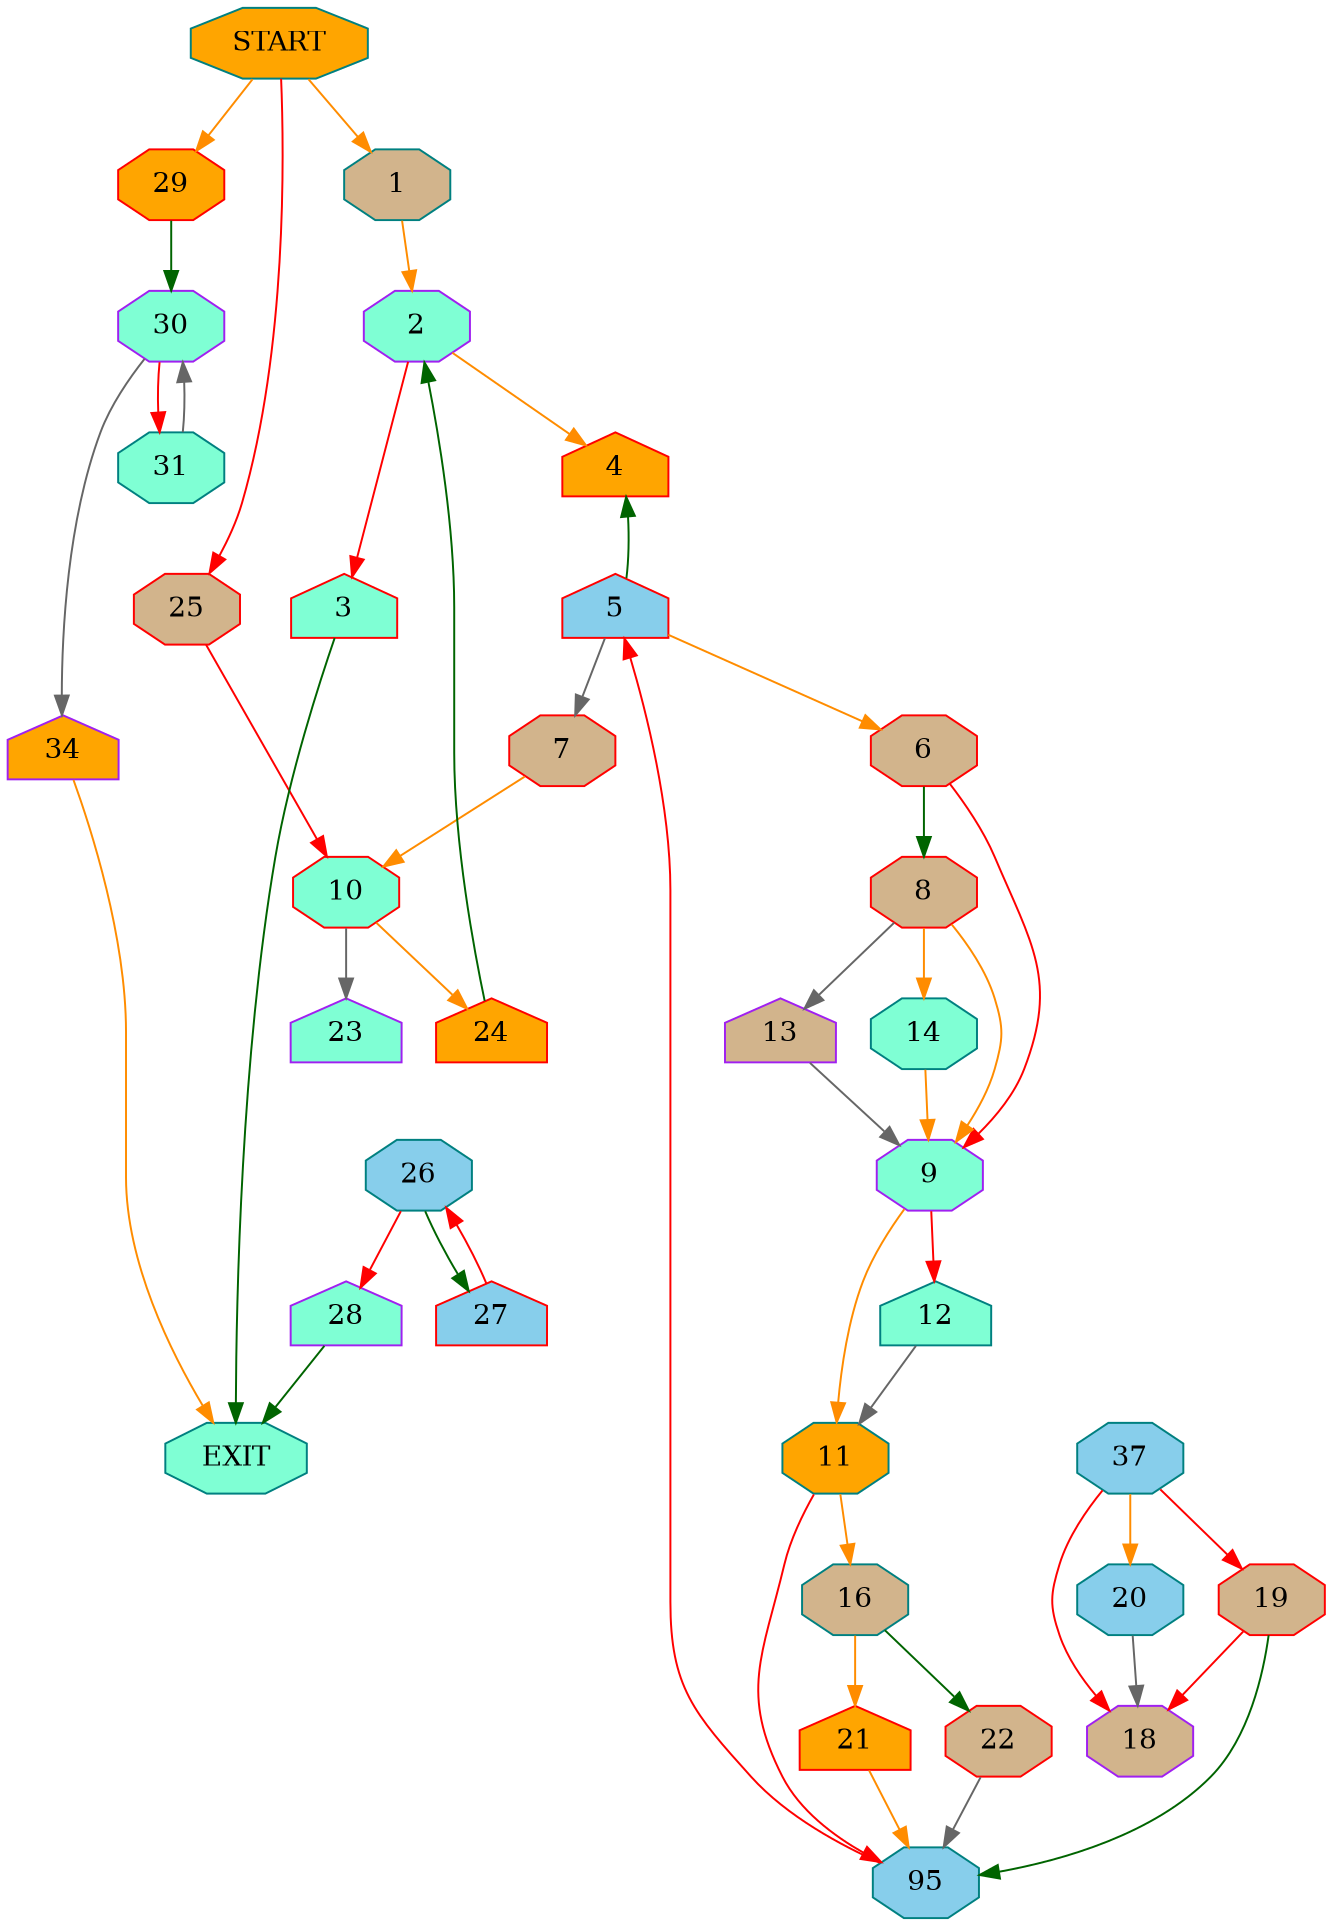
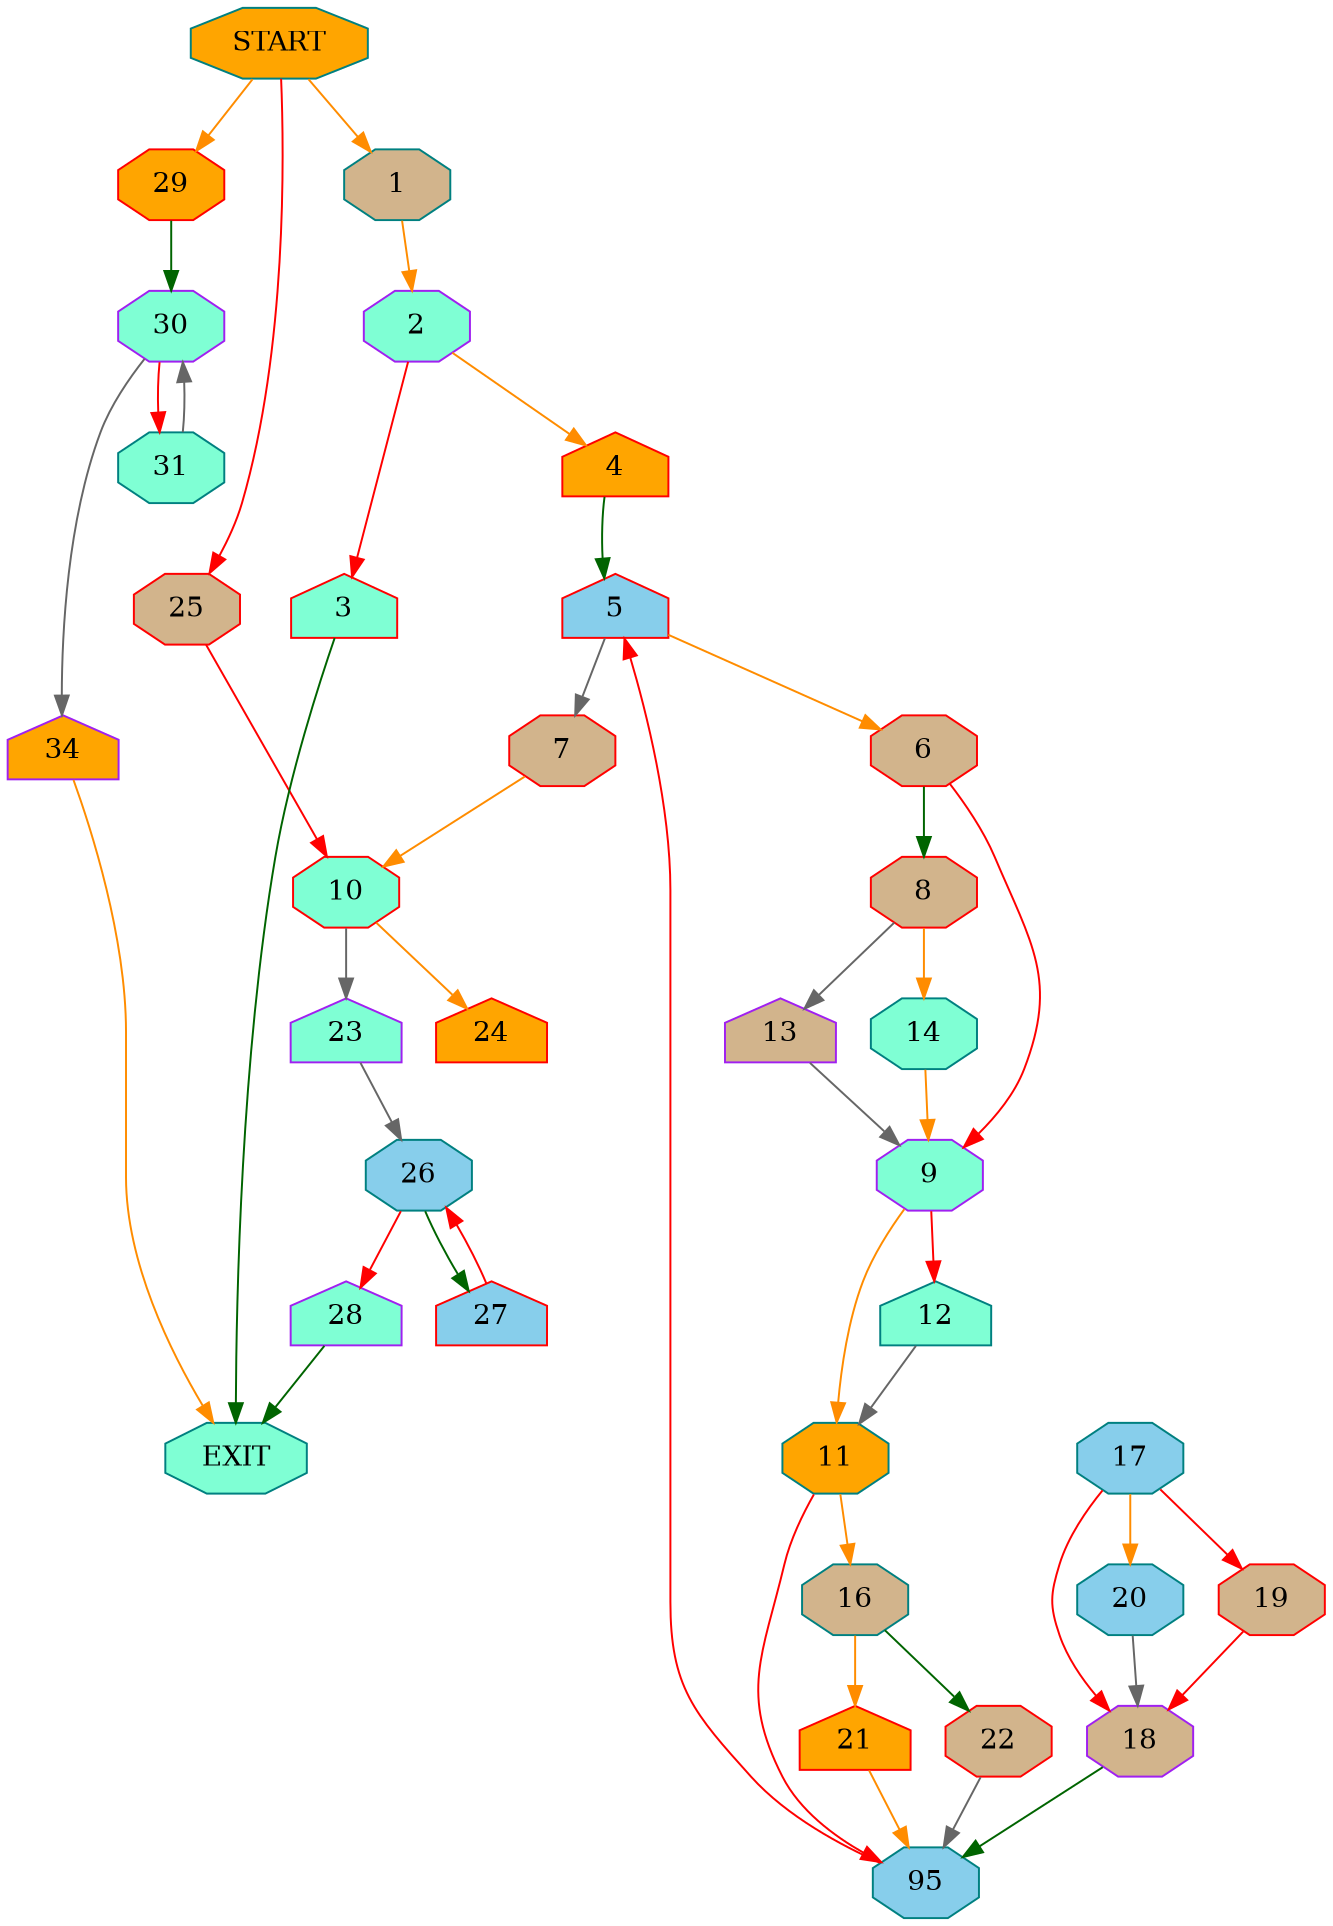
(629, 548) -> (602, 527)
(454, 692) -> none
(1000, 1022) -> none
none -> (376, 1093)
(1130, 1458) -> (1130, 1458)
(1180, 1802) -> (1041, 1807)
